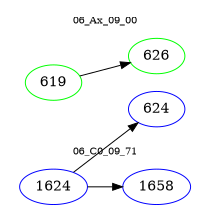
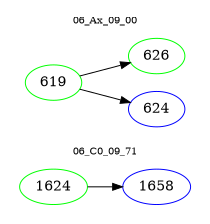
(102, 151) -> (100, 95)
(54, 187) -> (54, 187)
